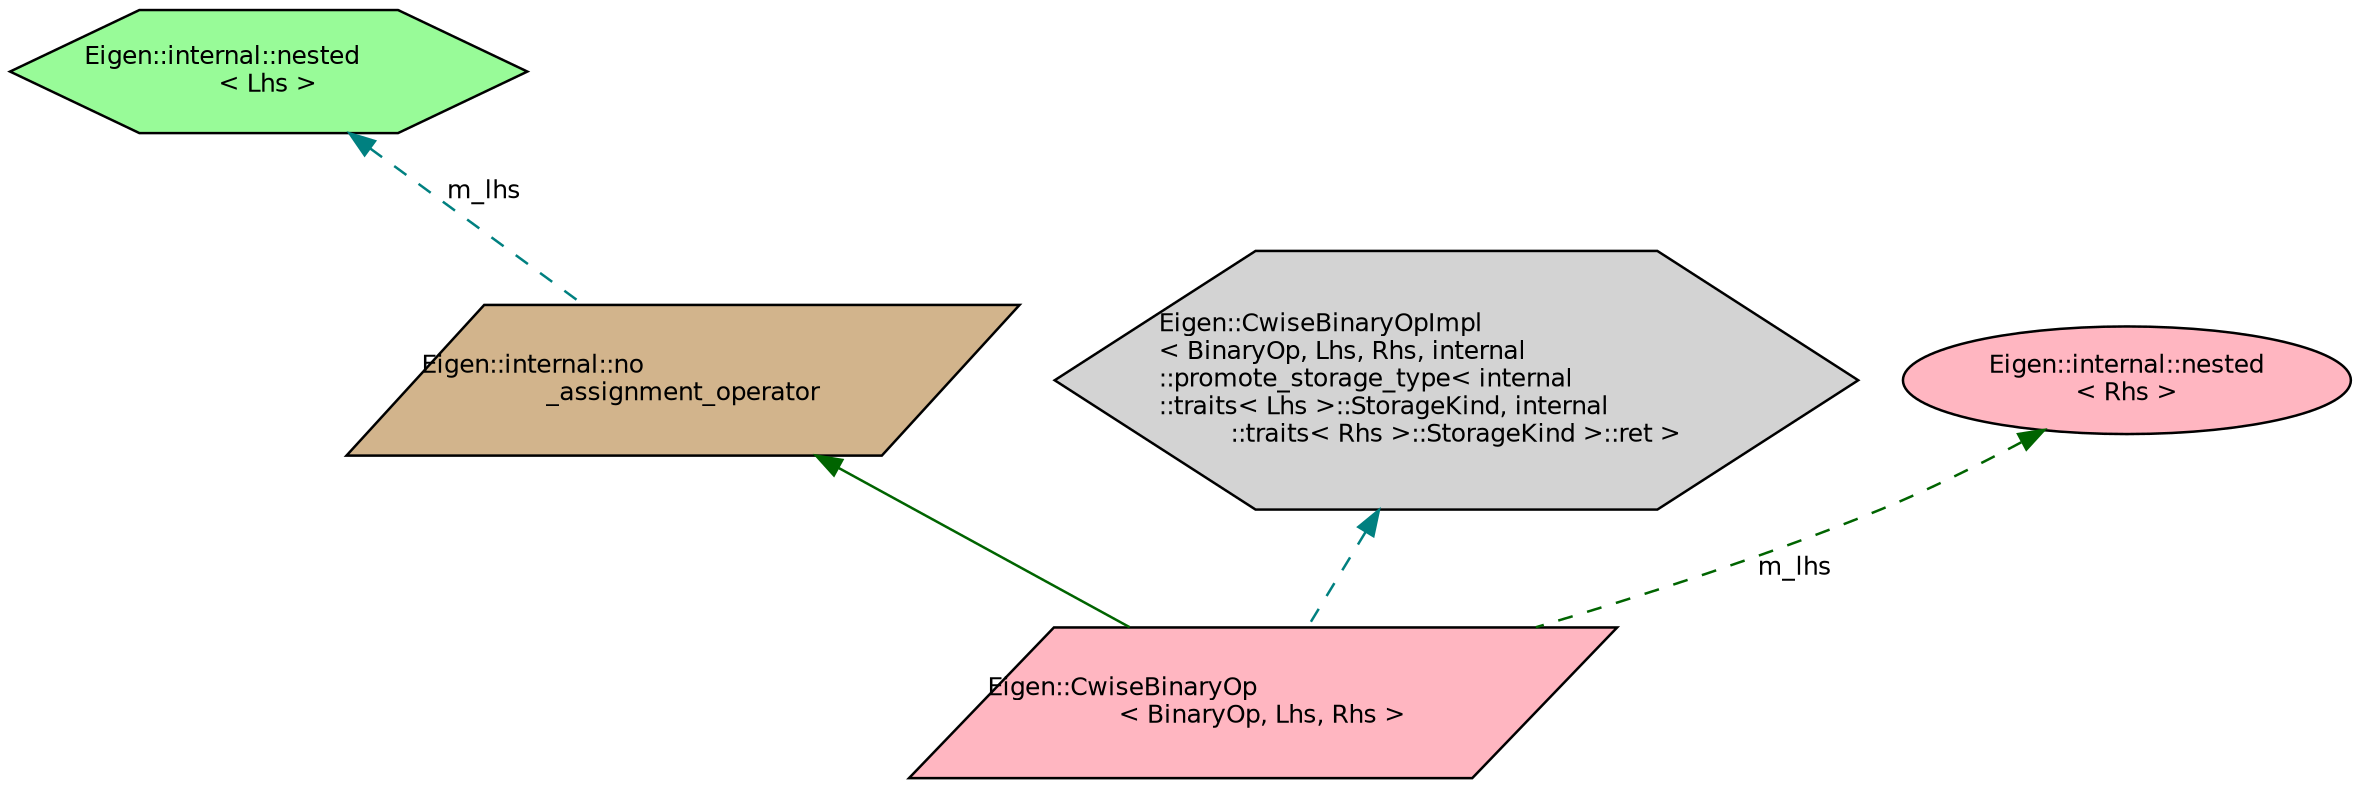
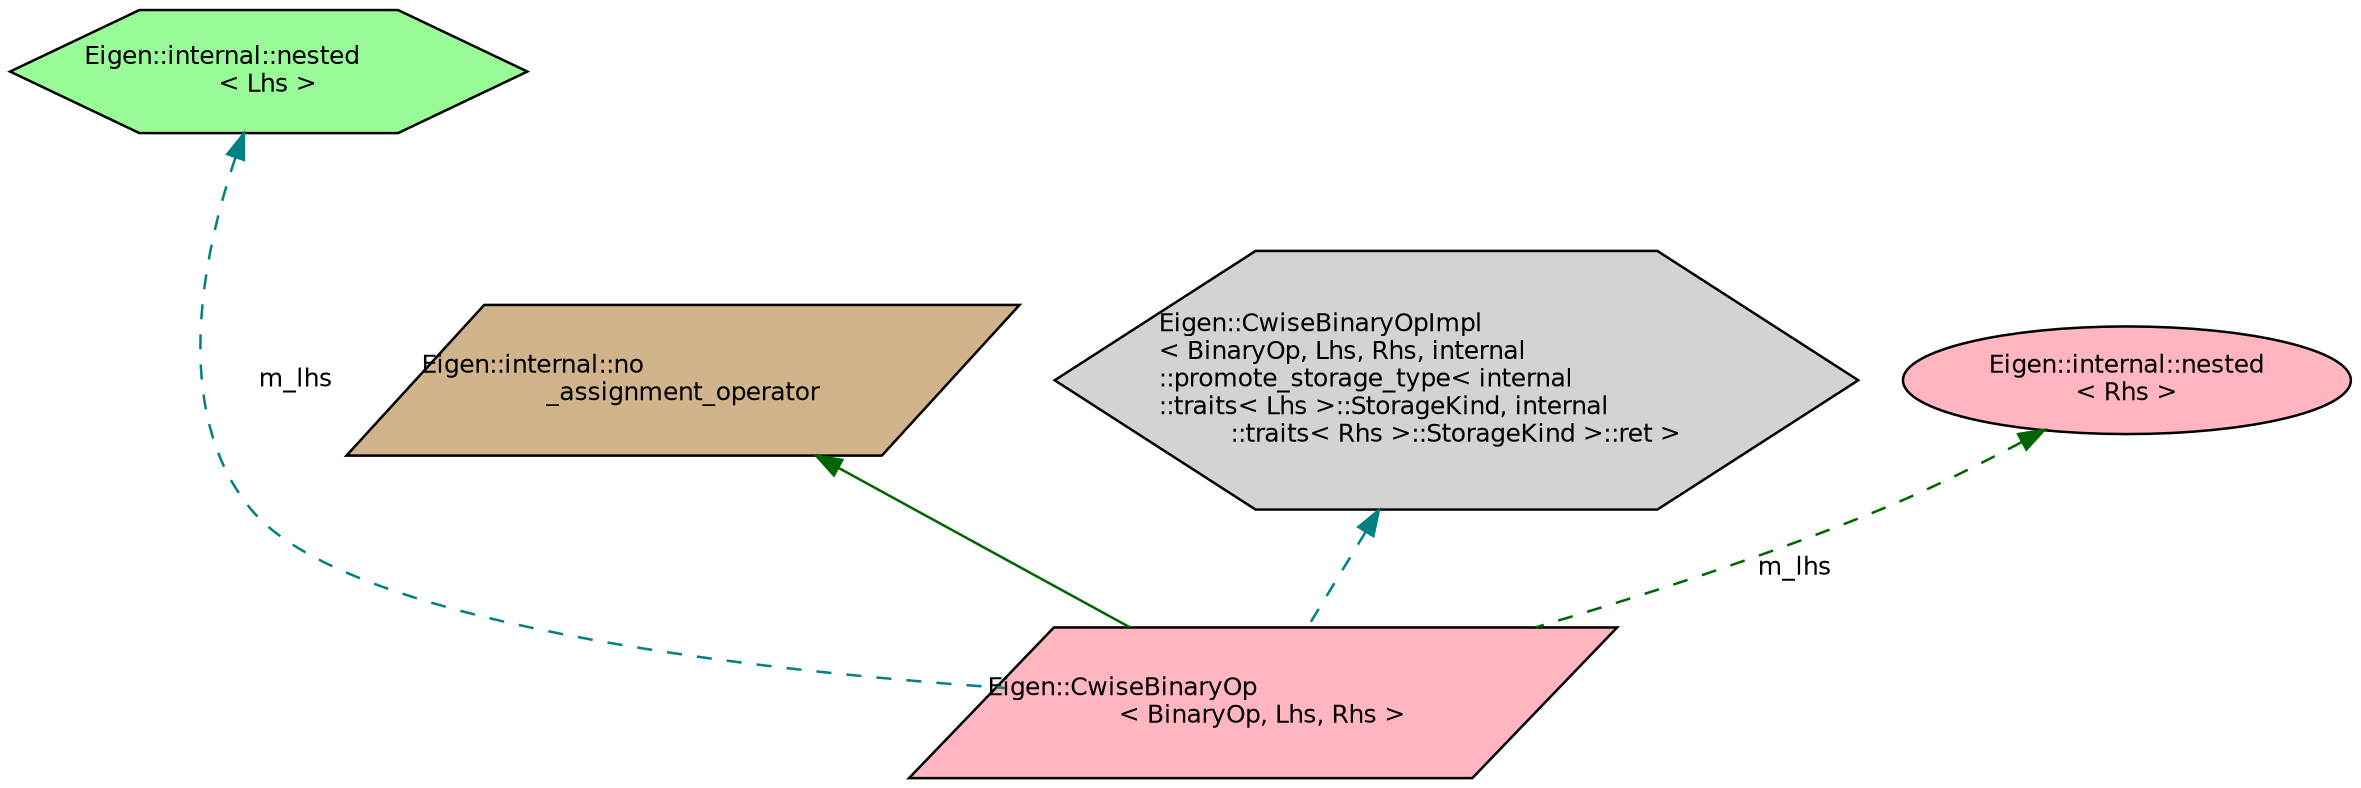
(477, 226) -> (436, 603)
